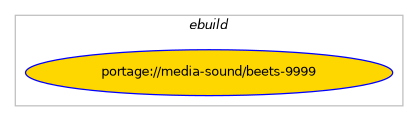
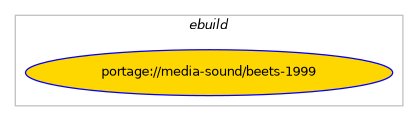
(209, 73) -> (209, 73)
